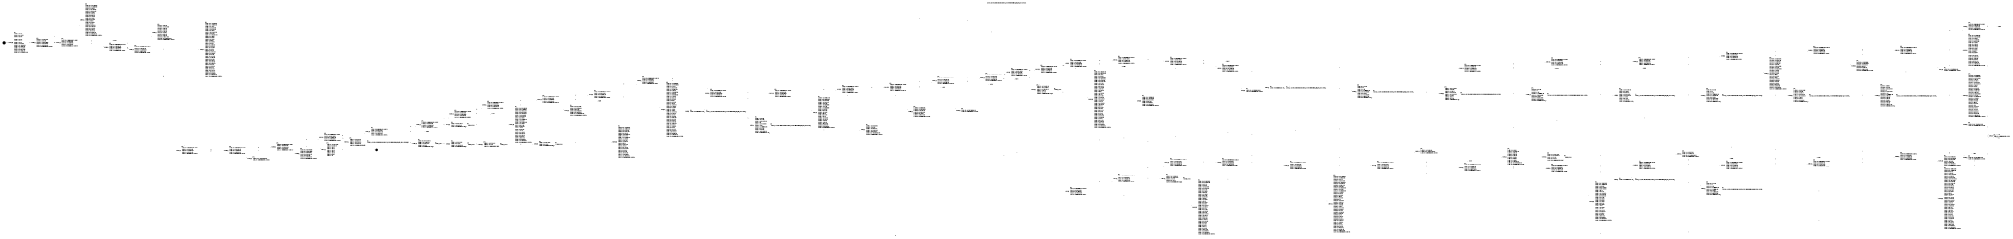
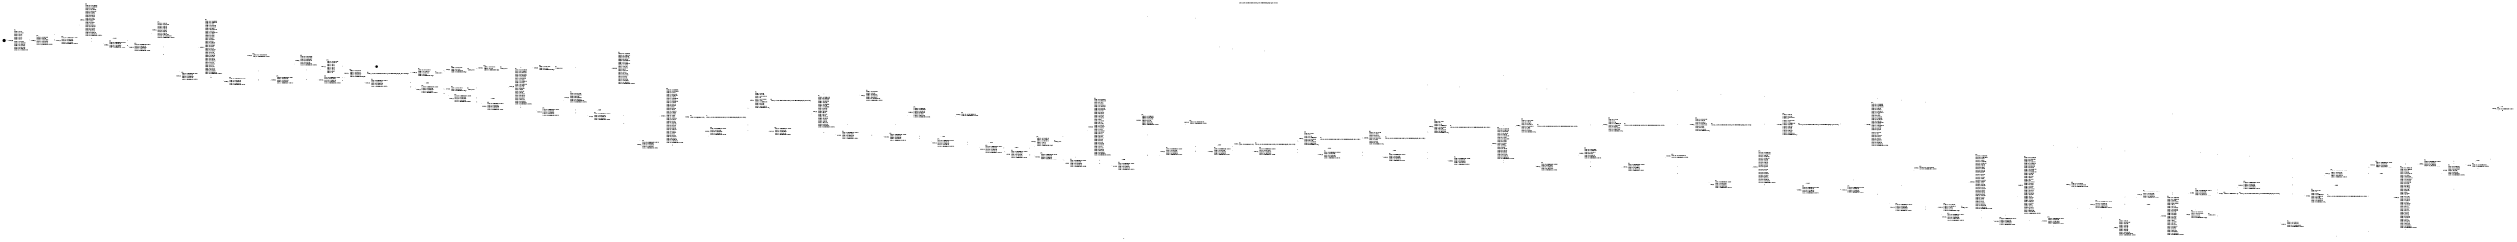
none -> (1808, 190)
